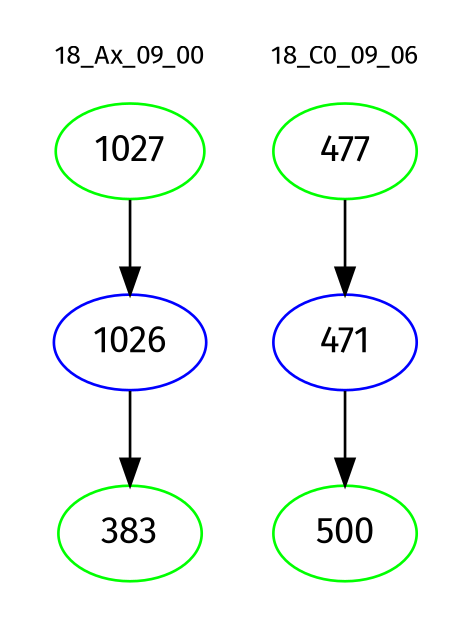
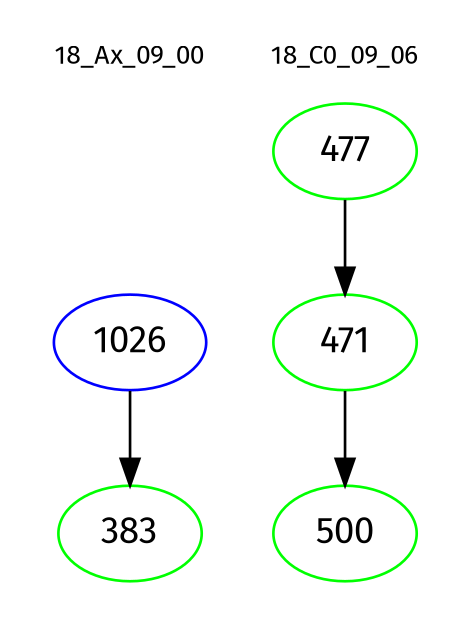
(130, 151) -> none
(345, 342) -> (345, 342)
